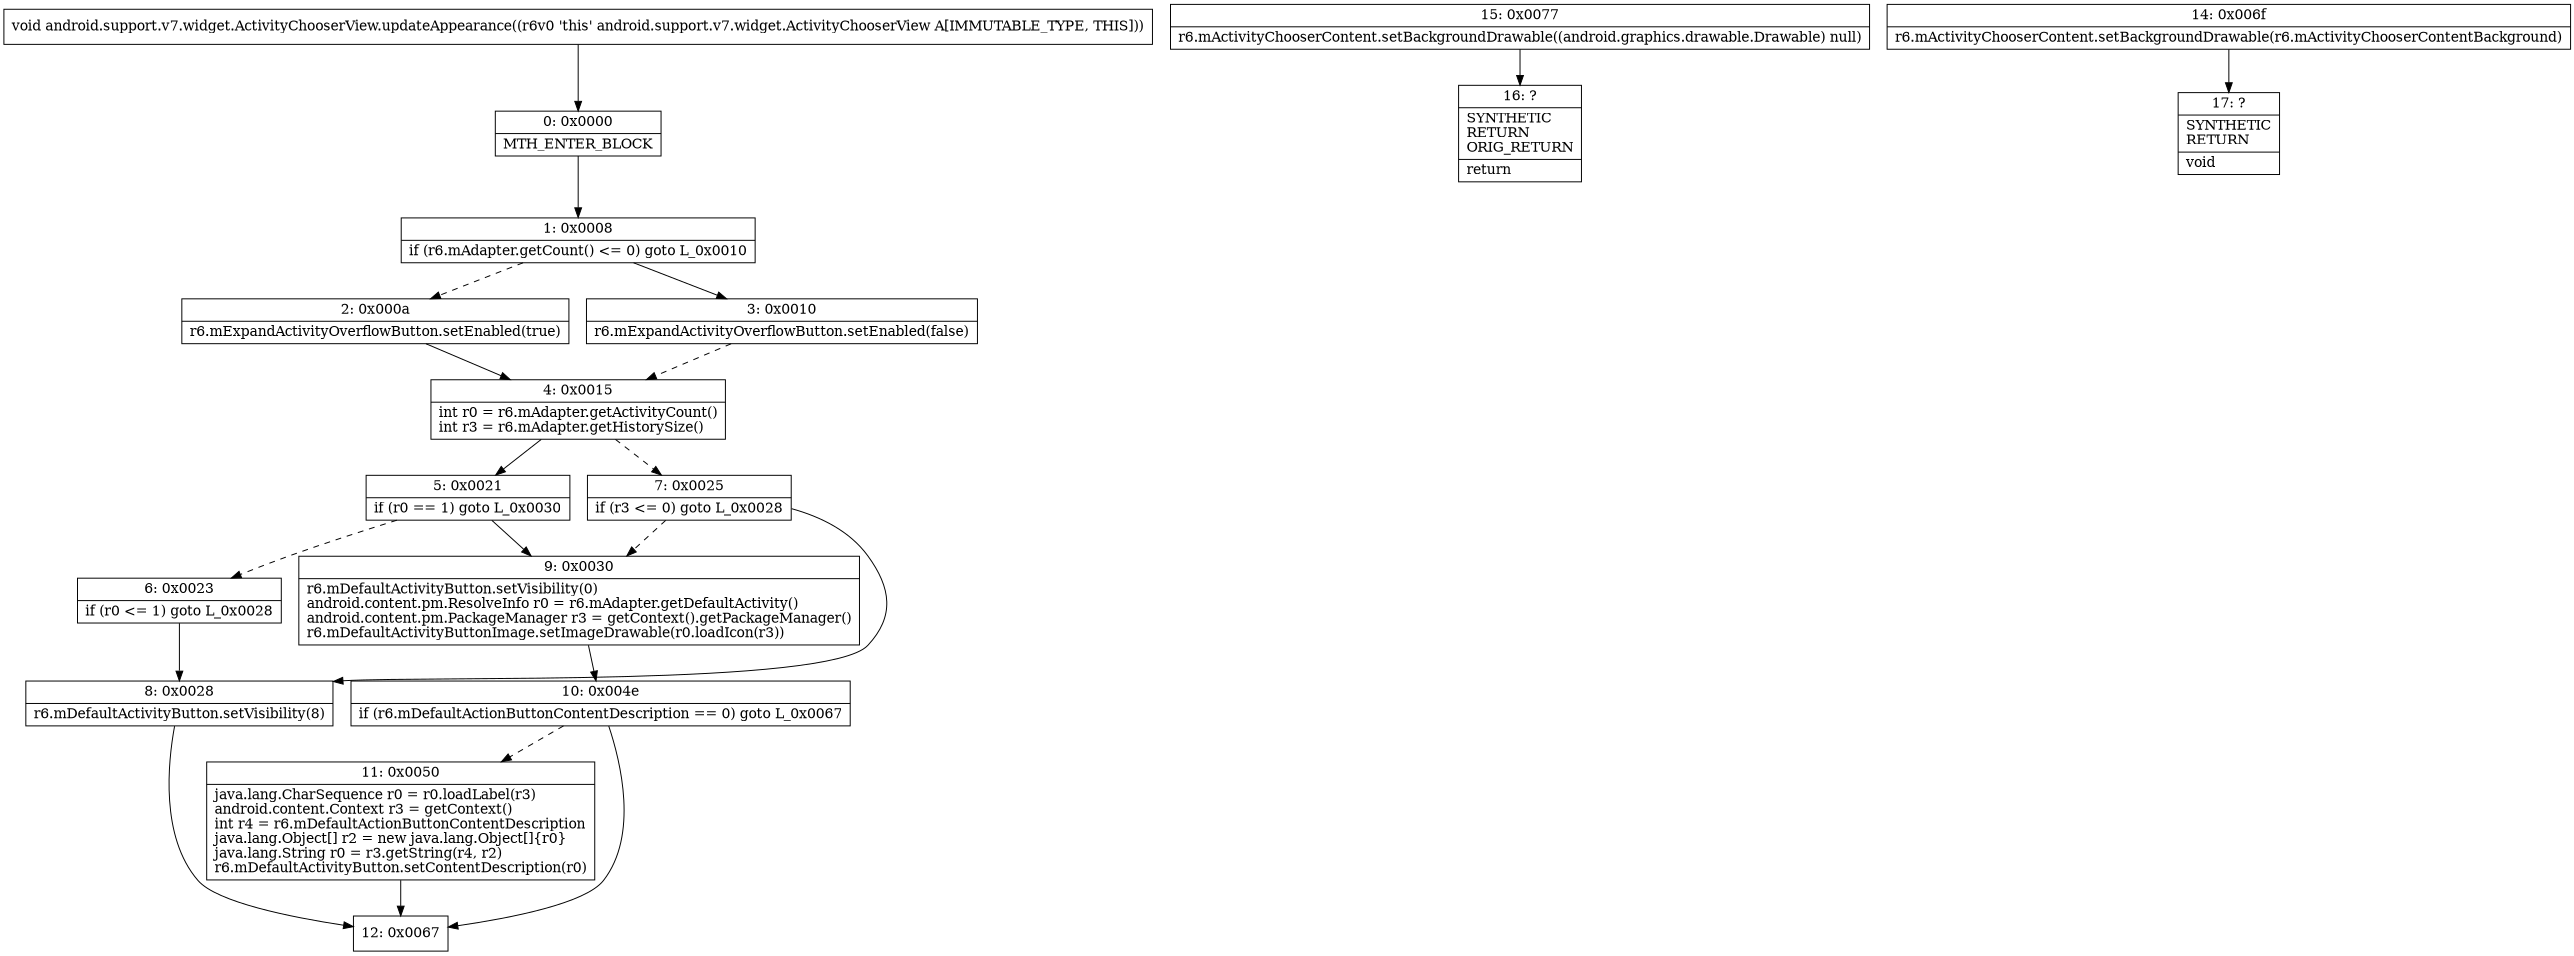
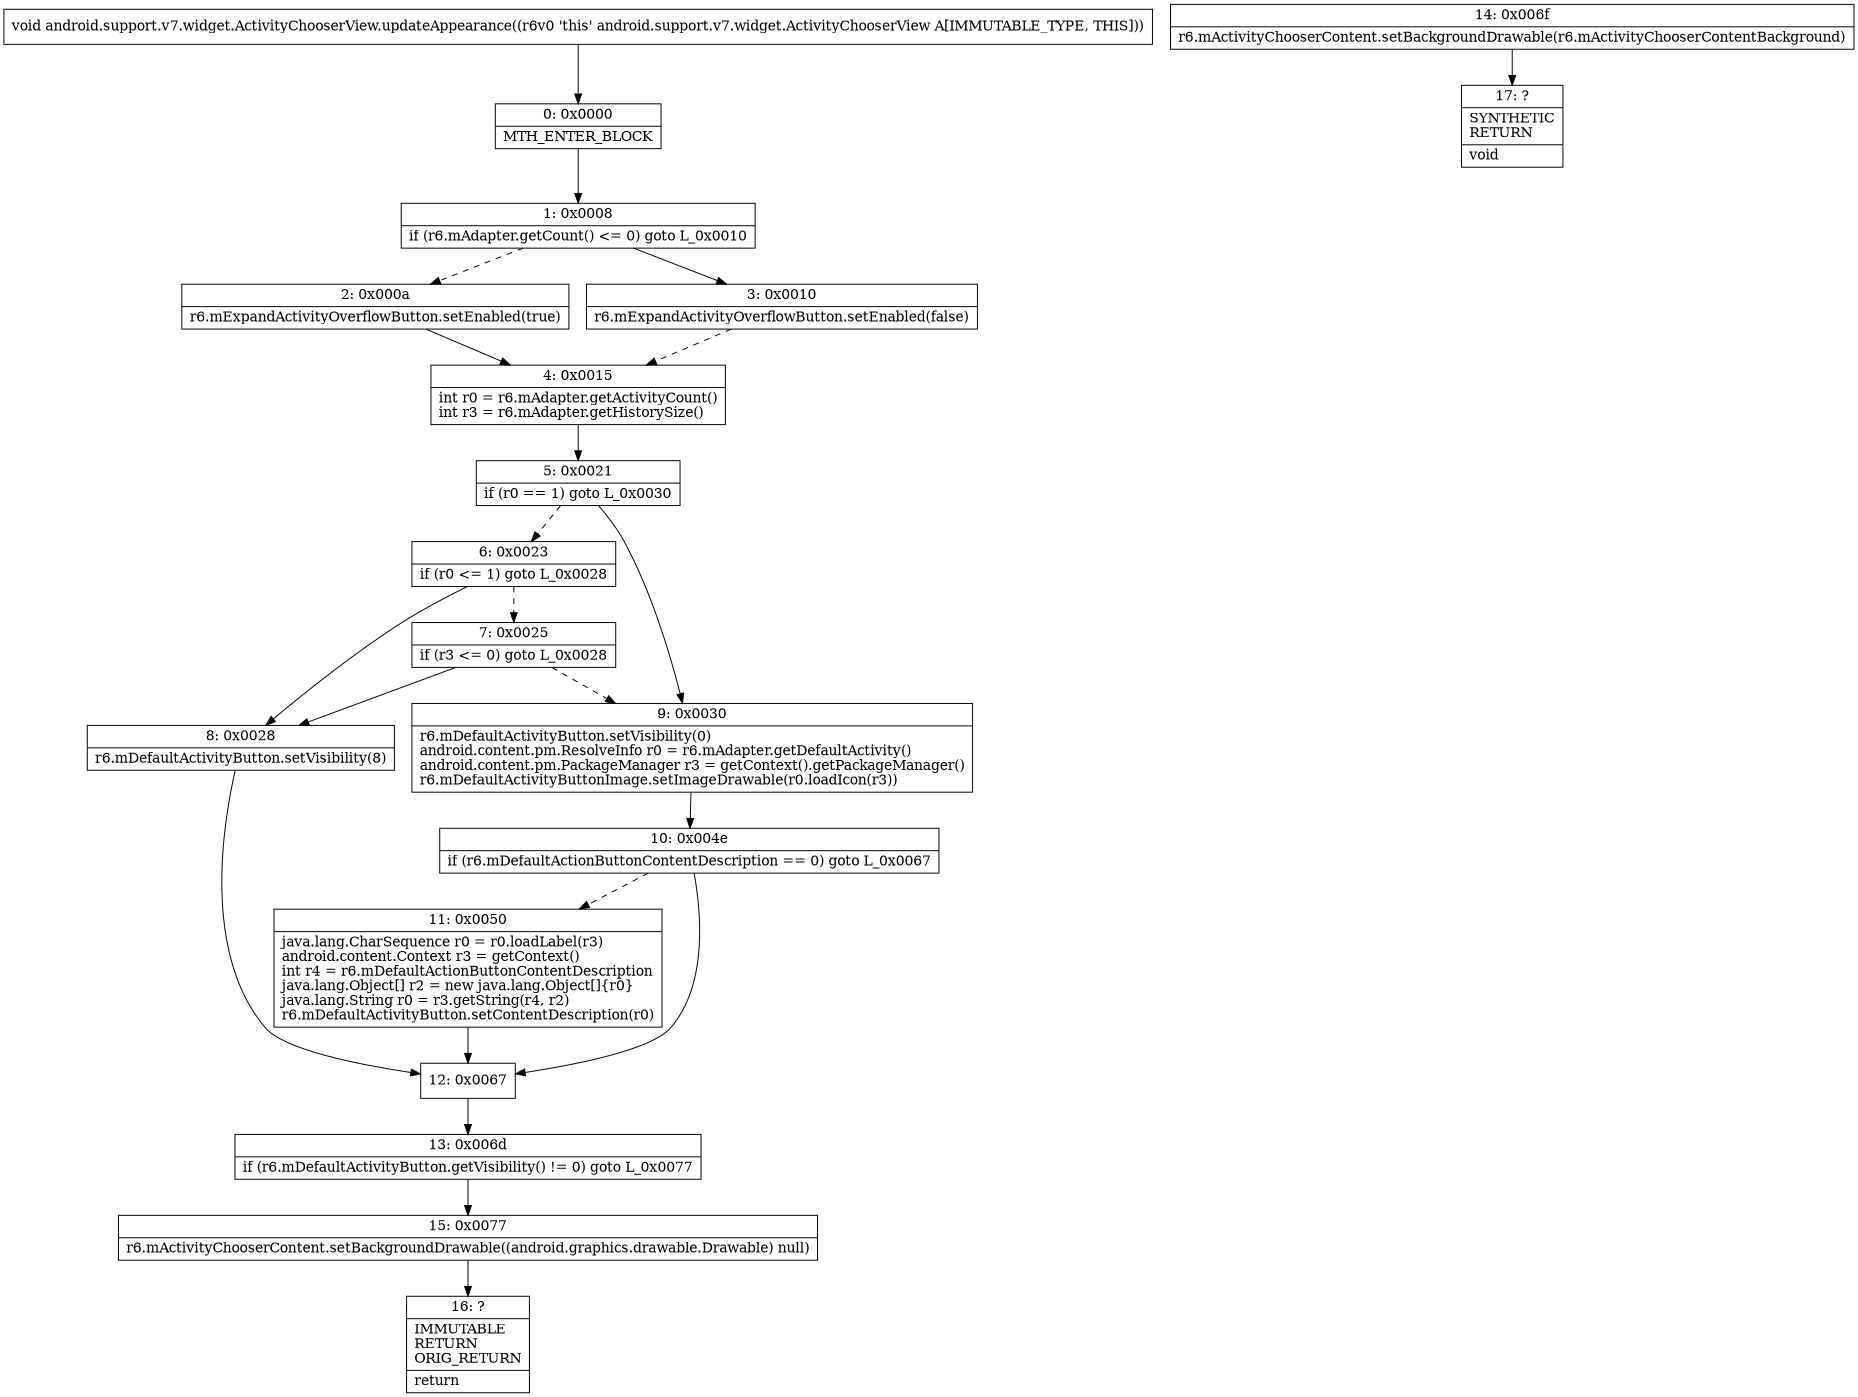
(1509, 118) -> (460, 1329)
(635, 454) -> (514, 600)
none -> (468, 1157)
